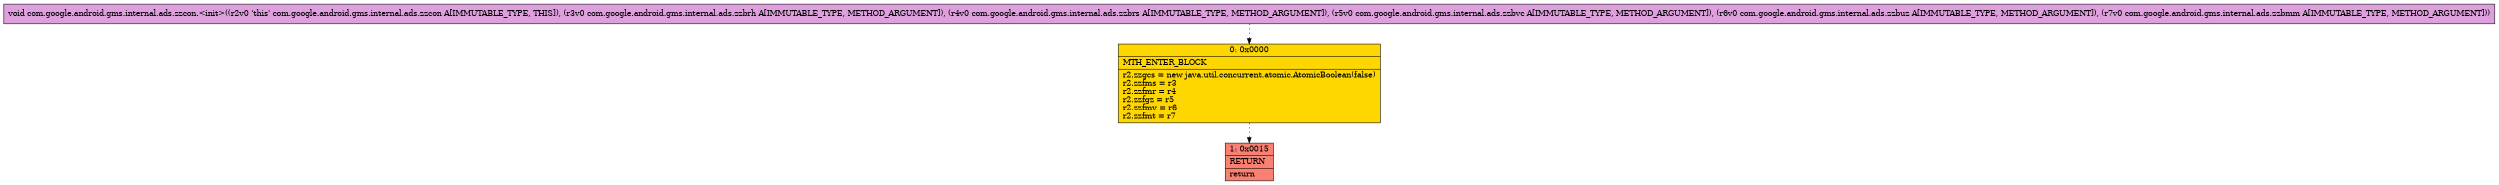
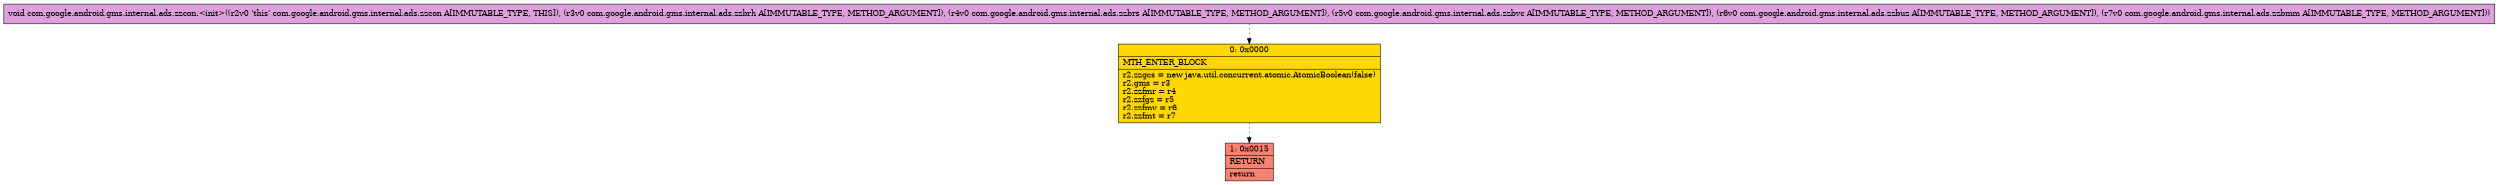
(1150, 83) -> (1147, 83)
